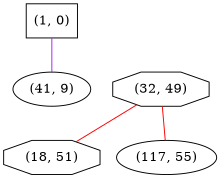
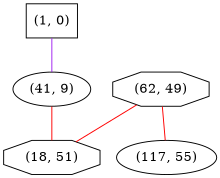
(161, 89) -> (161, 89)
none -> (52, 123)
